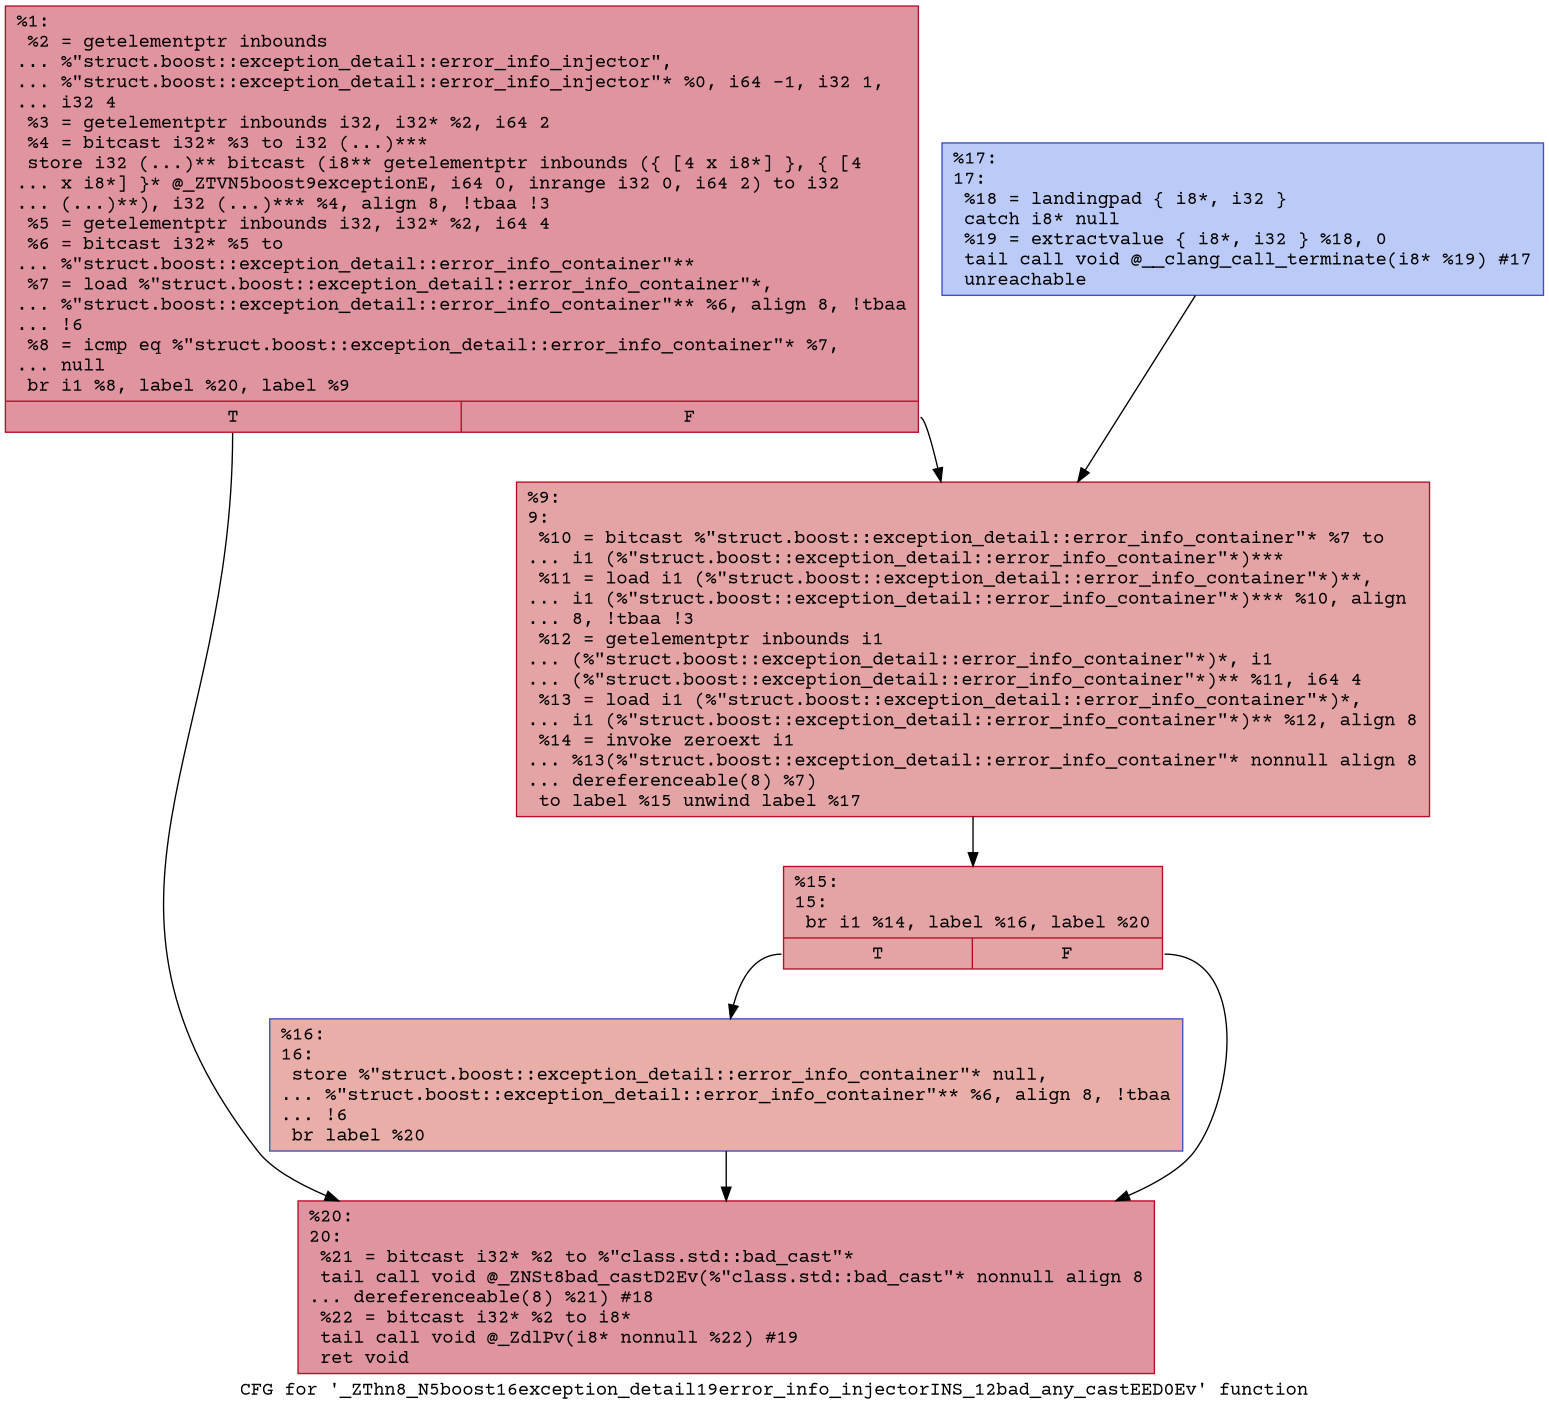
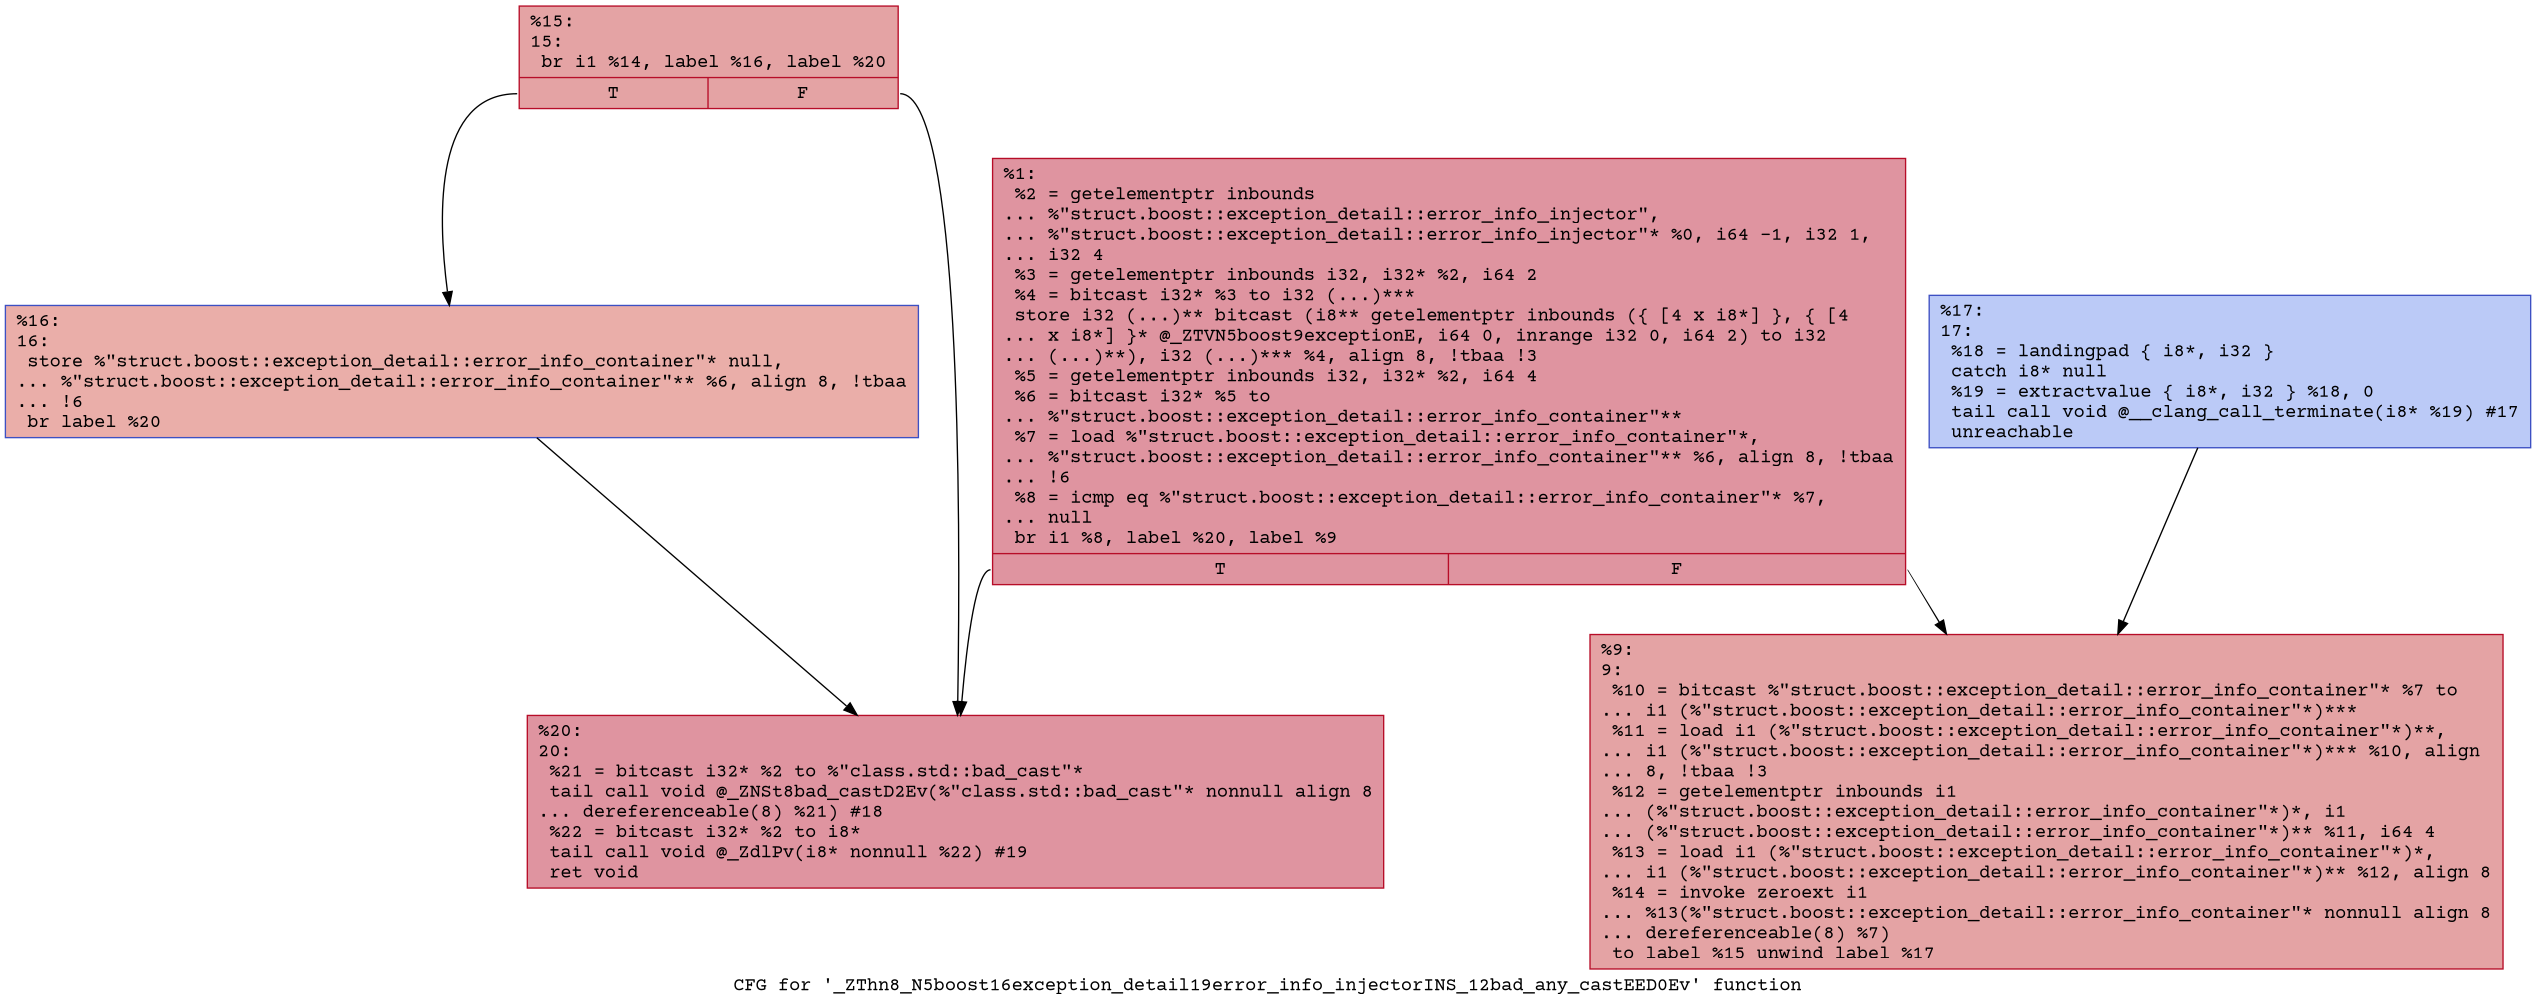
(973, 835) -> none
